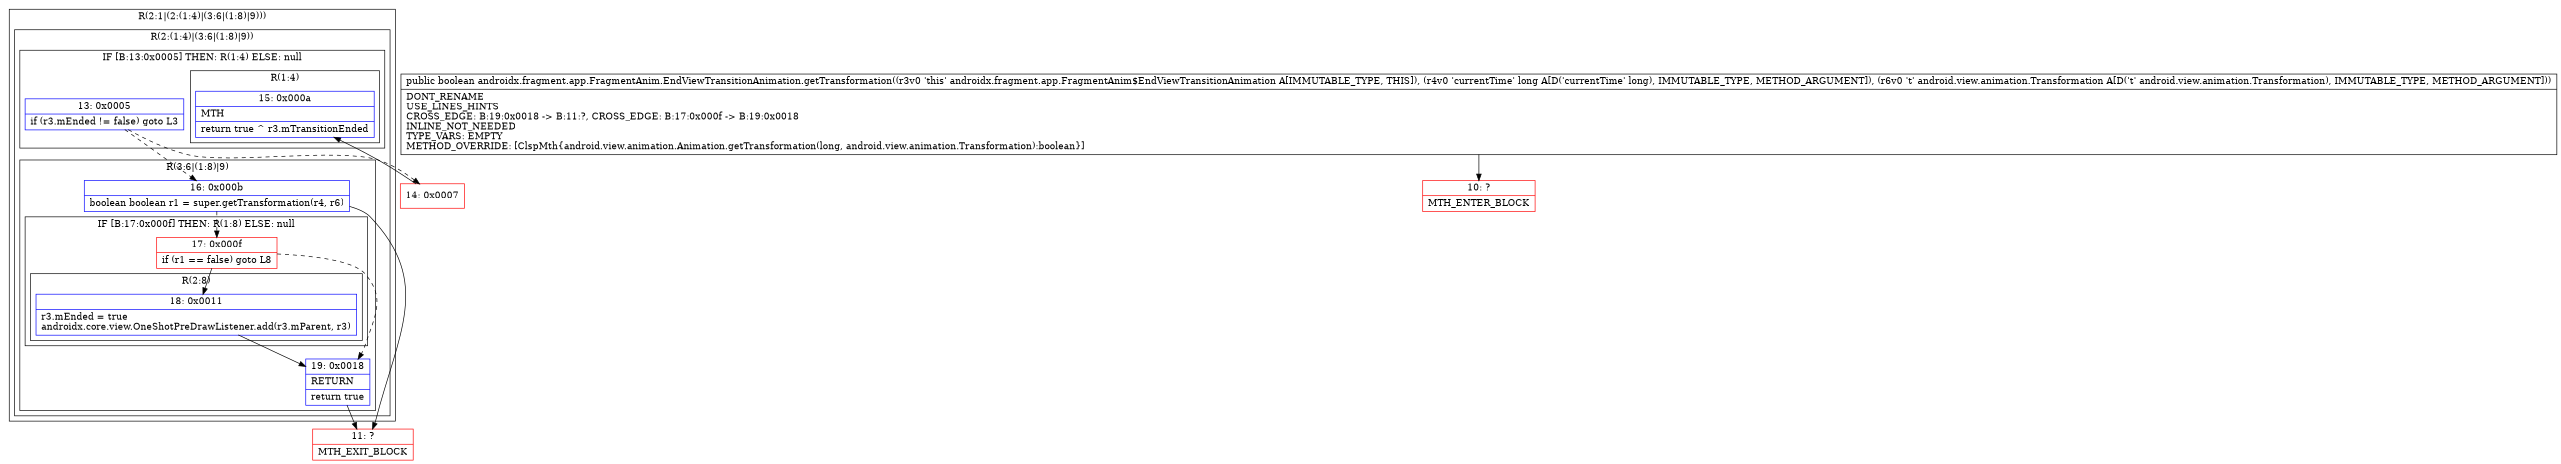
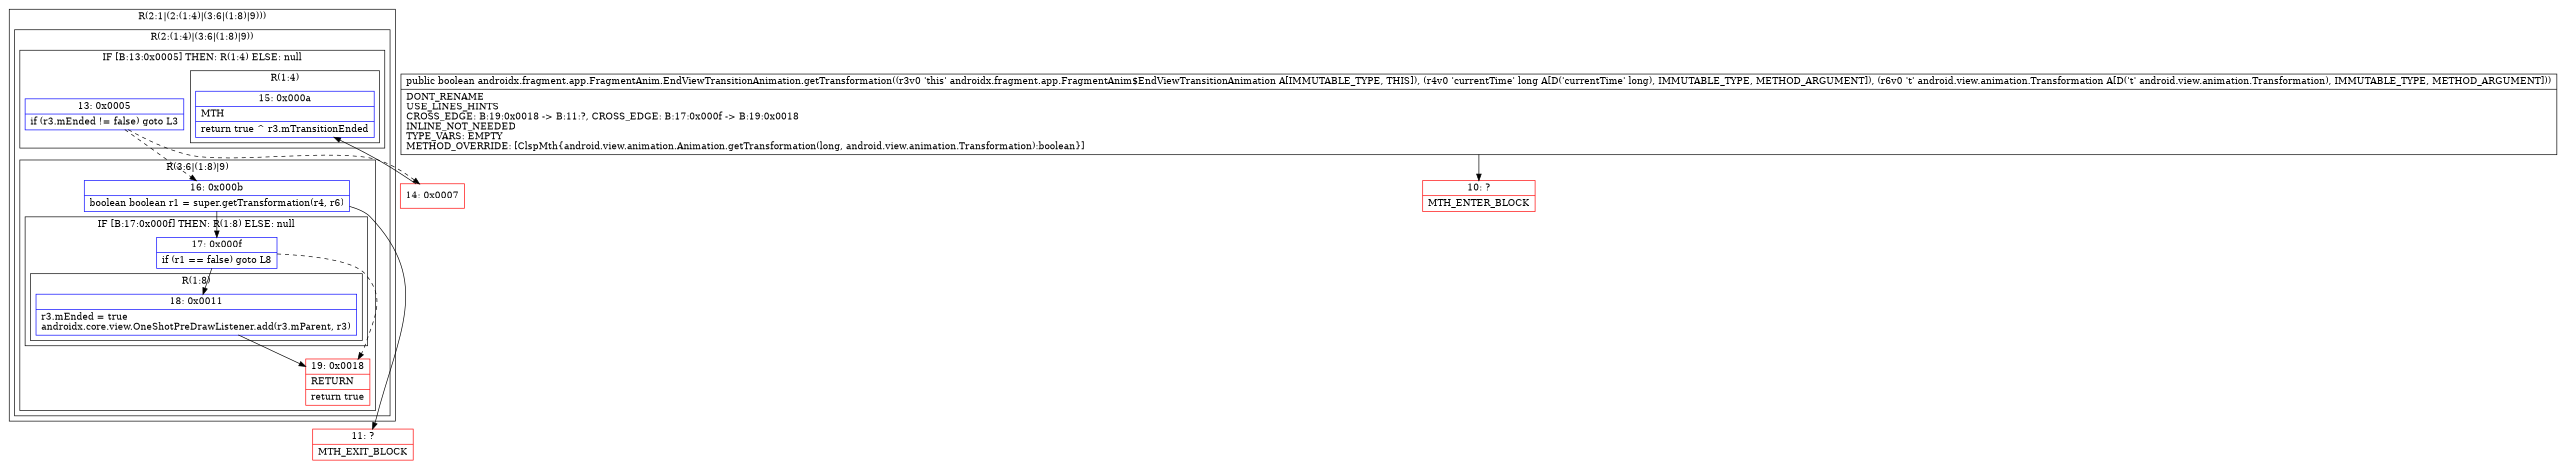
(217, 221) -> (217, 221)
(217, 253) -> (217, 253)
(196, 281) -> (196, 281)
(338, 382) -> (338, 382)
(351, 414) -> none
